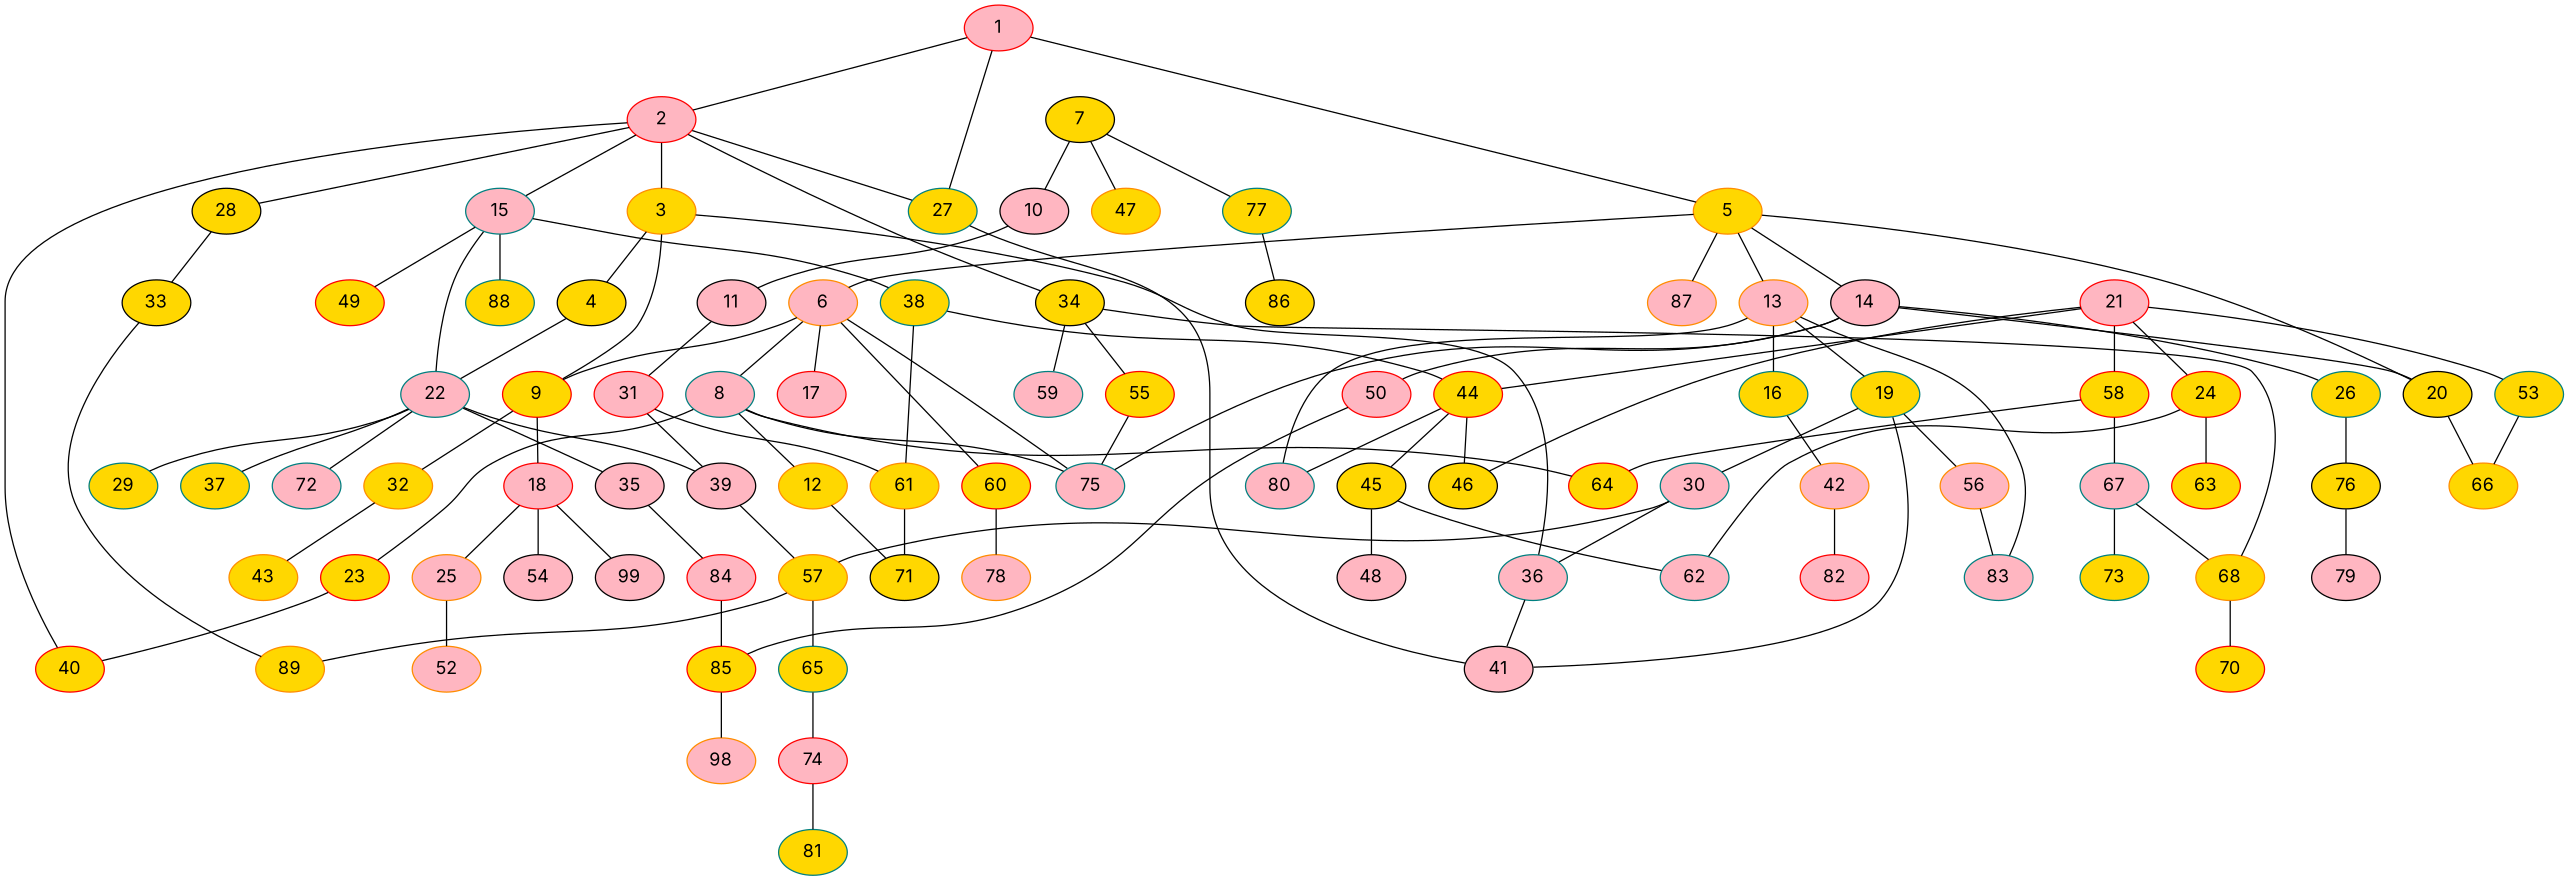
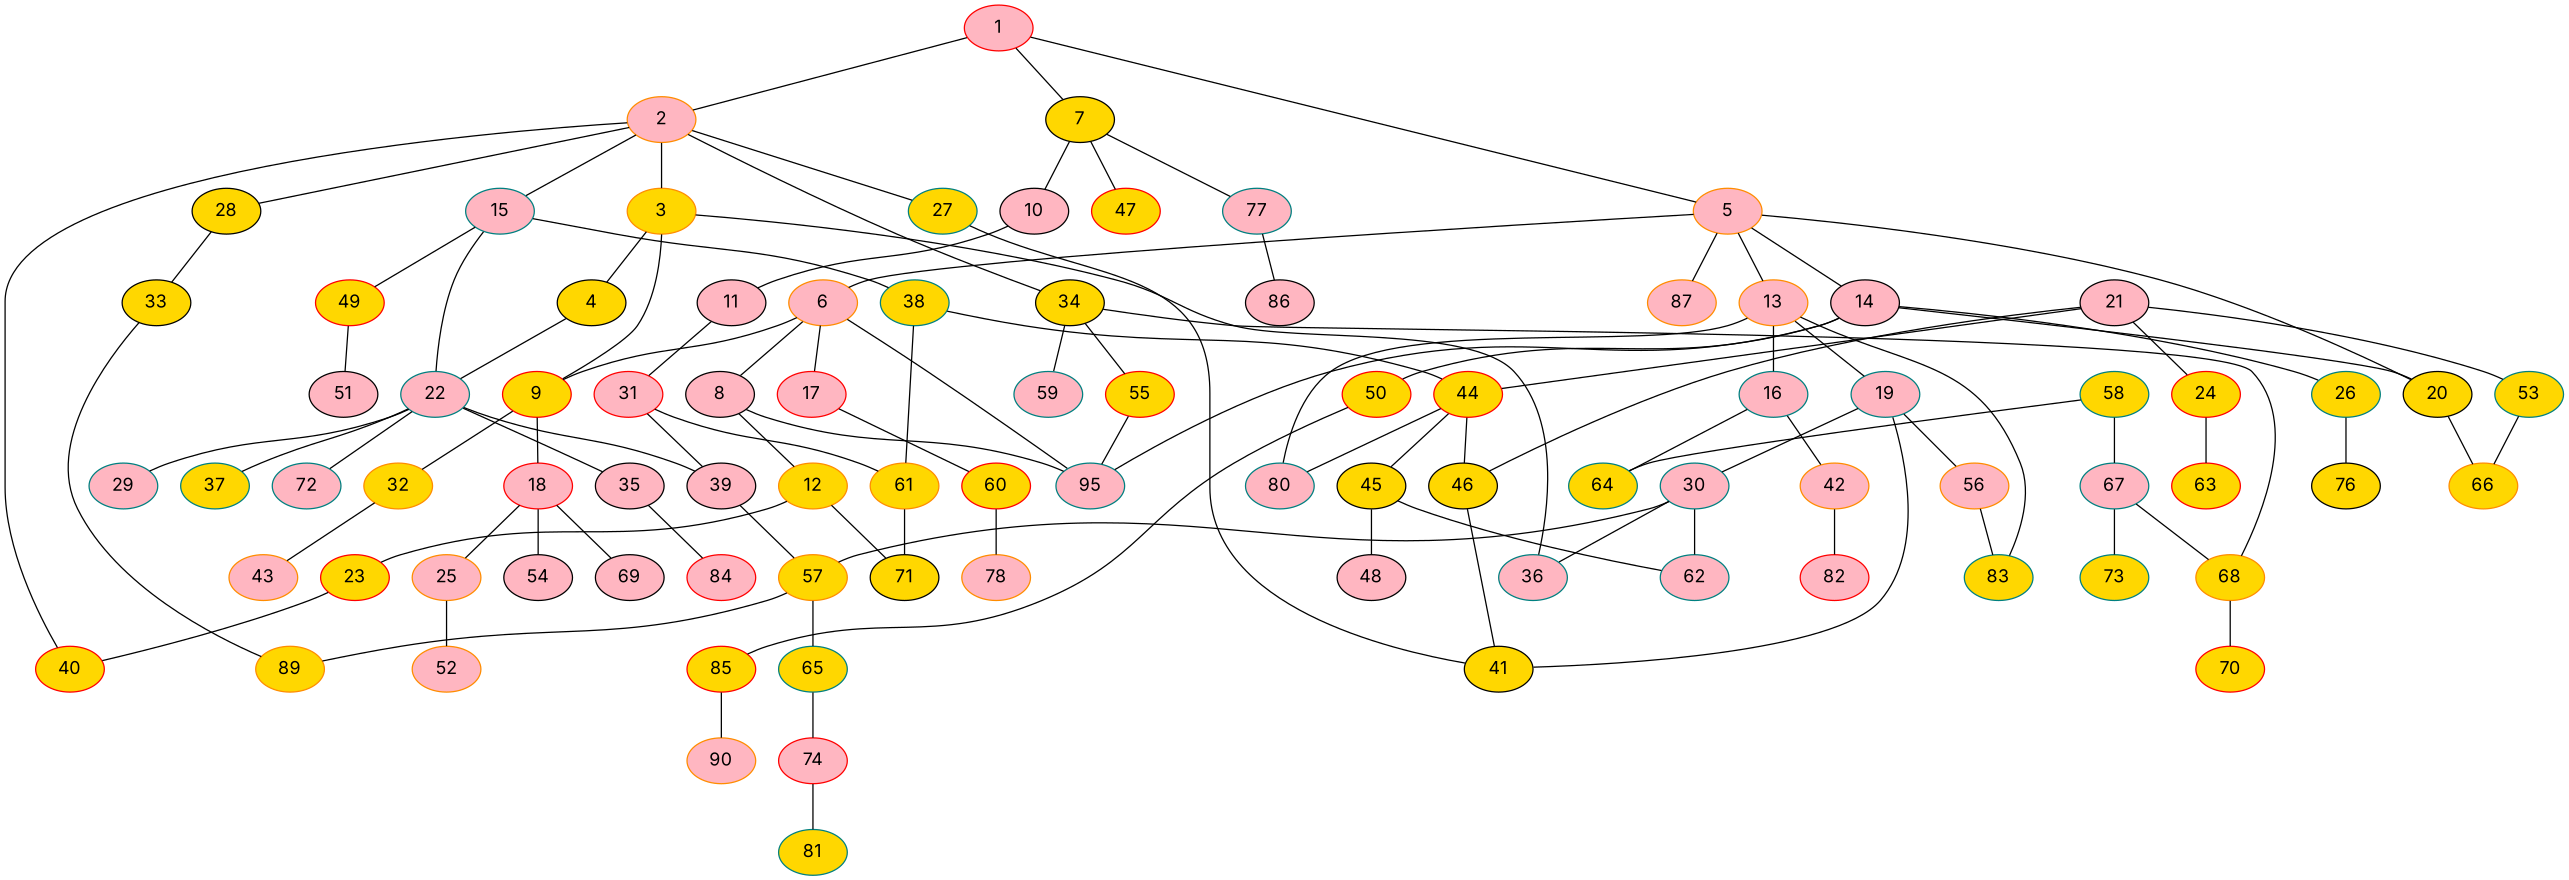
(662, 120) -> (662, 120)
(971, 120) -> (1039, 74)
(1126, 211) -> (1126, 211)
(1257, 211) -> (1257, 211)
(1728, 211) -> (1728, 211)
(500, 303) -> none
(1280, 303) -> (1280, 303)
(2114, 303) -> (2114, 303)
(2114, 342) -> none
(899, 384) -> (884, 431)
none -> (344, 394)
(720, 394) -> (720, 394)
(1377, 394) -> (1377, 394)
(1773, 394) -> (1773, 394)
(1885, 394) -> (1885, 394)
(2114, 394) -> (2114, 394)
(1947, 427) -> (1695, 532)
(519, 450) -> (605, 532)
(1178, 451) -> (1688, 440)
(123, 486) -> (123, 486)
(1090, 486) -> (1090, 486)
(1603, 486) -> (1603, 486)
(263, 578) -> (263, 578)
(630, 578) -> (630, 578)
(1999, 578) -> (1999, 578)
(2346, 578) -> none
(1516, 623) -> (1481, 578)
(721, 624) -> none
(1499, 669) -> (1499, 669)
(721, 761) -> (721, 761)
